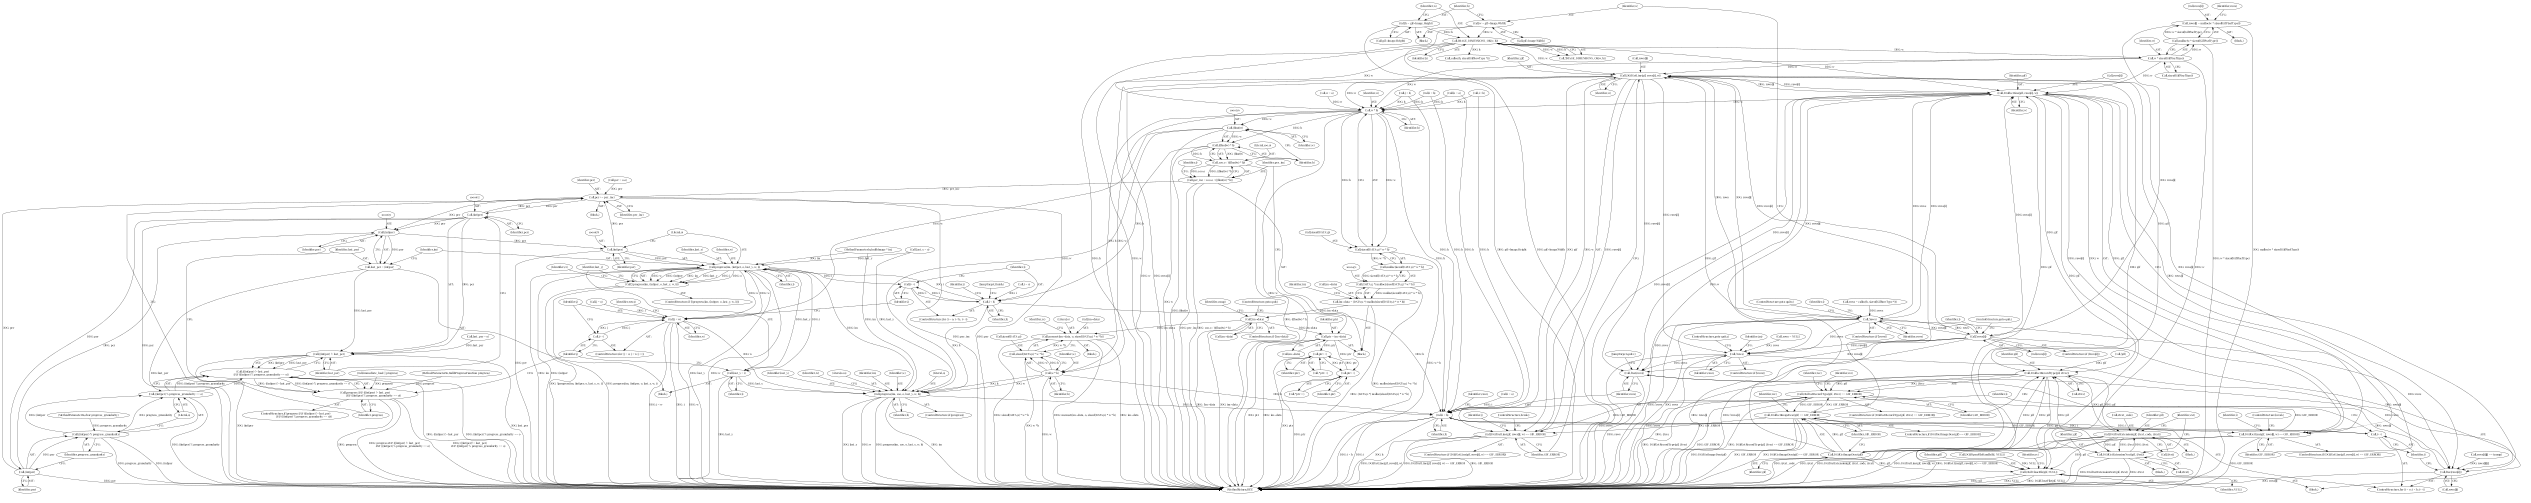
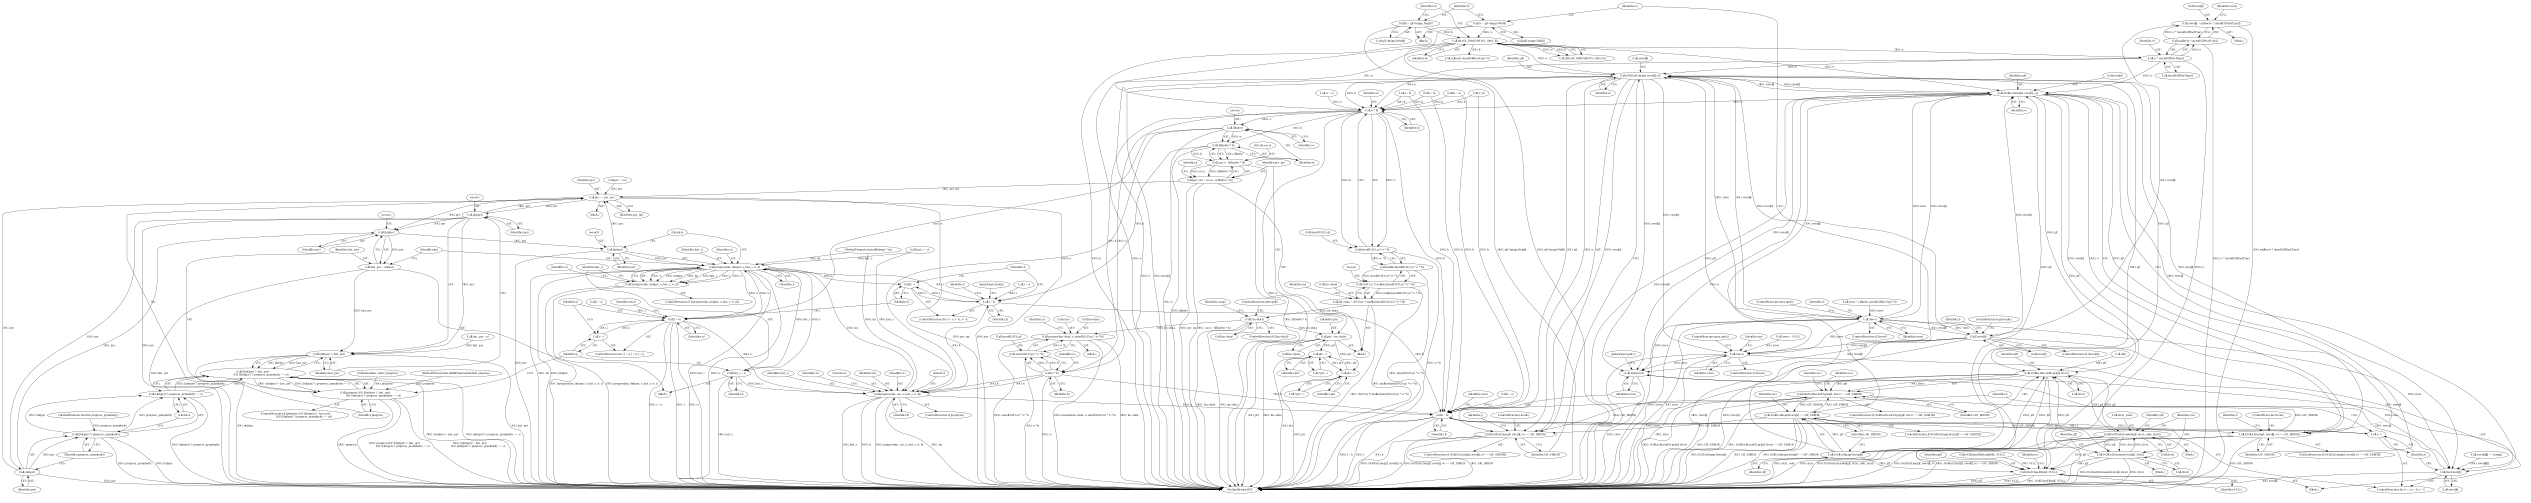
none -> (1412, 401)
none -> (2077, 462)
